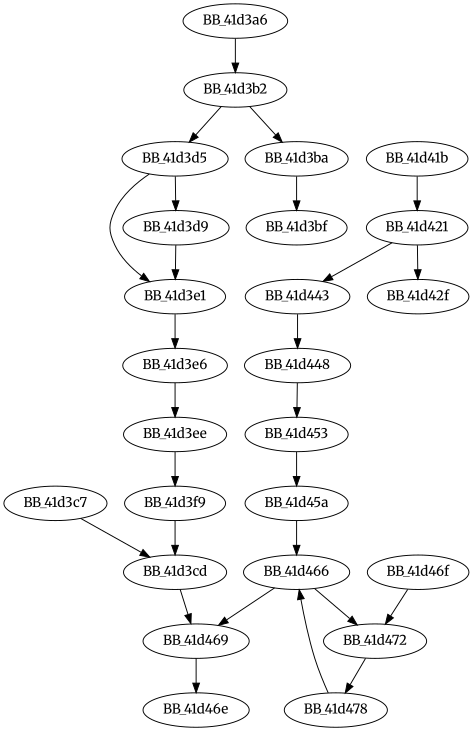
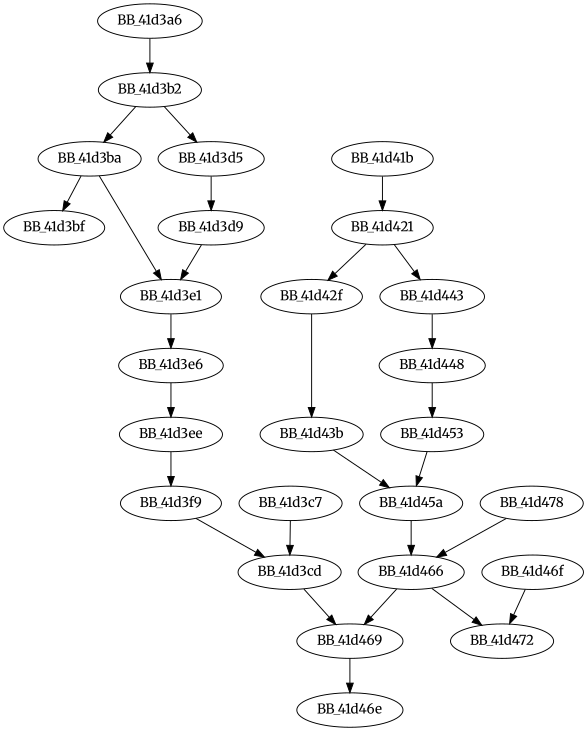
(110, 223) -> (128, 224)
none -> (312, 434)
(358, 671) -> none
